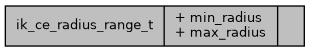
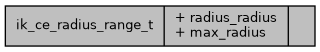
(219, 18) -> (226, 18)
